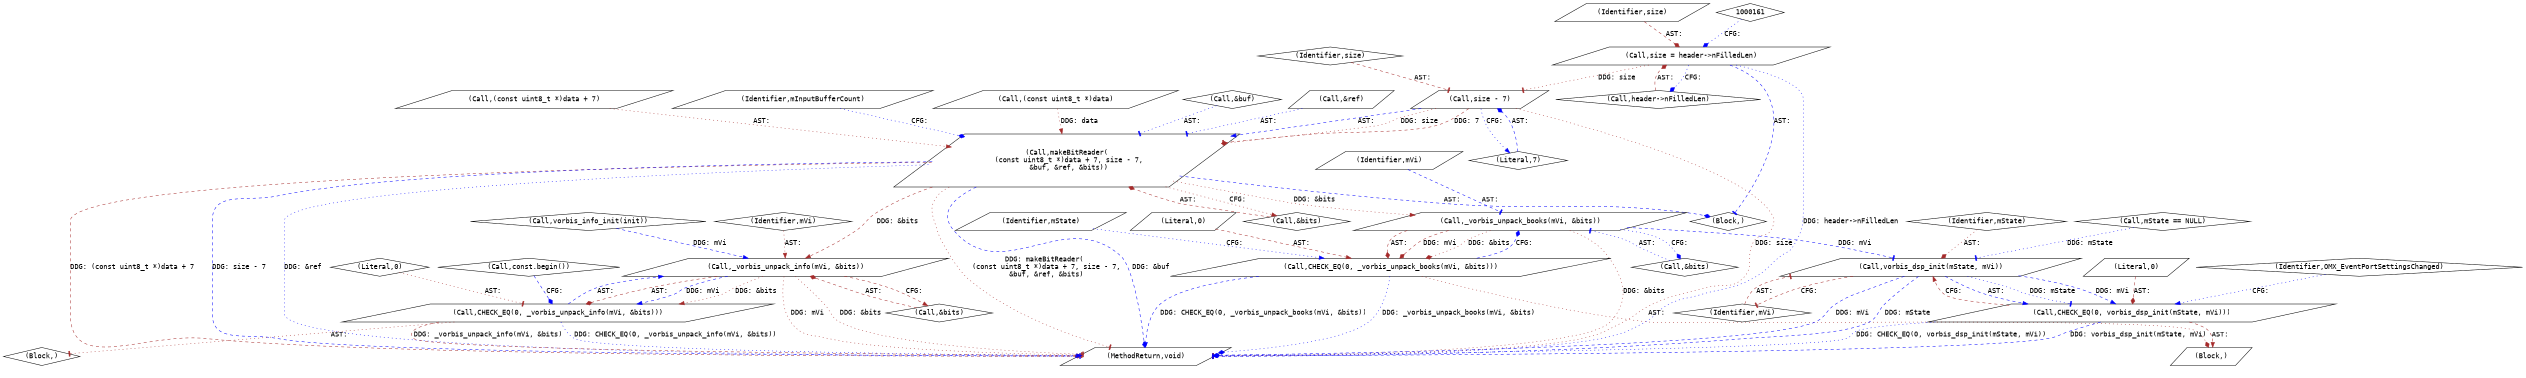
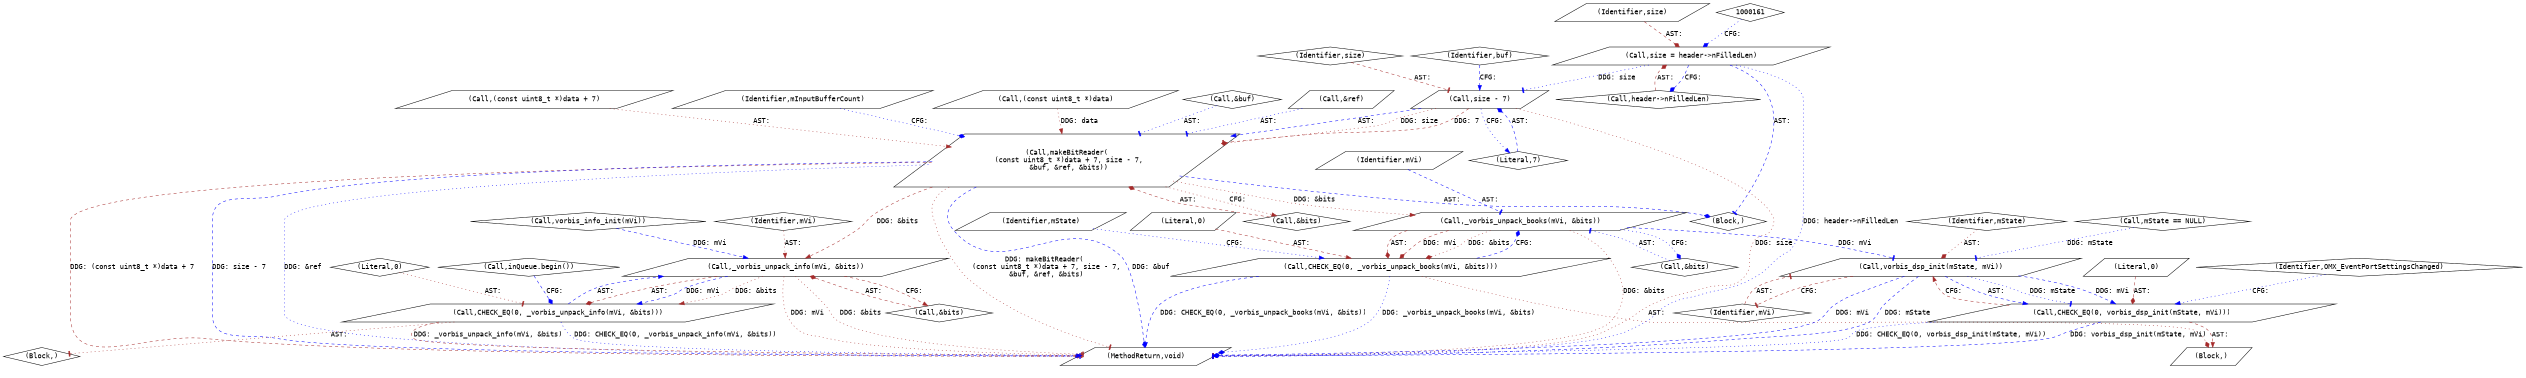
none -> (1480, 56)
(1587, 77) -> (1587, 77)
(1683, 77) -> (1683, 77)
(588, 221) -> (588, 221)
(529, 267) -> (529, 267)
